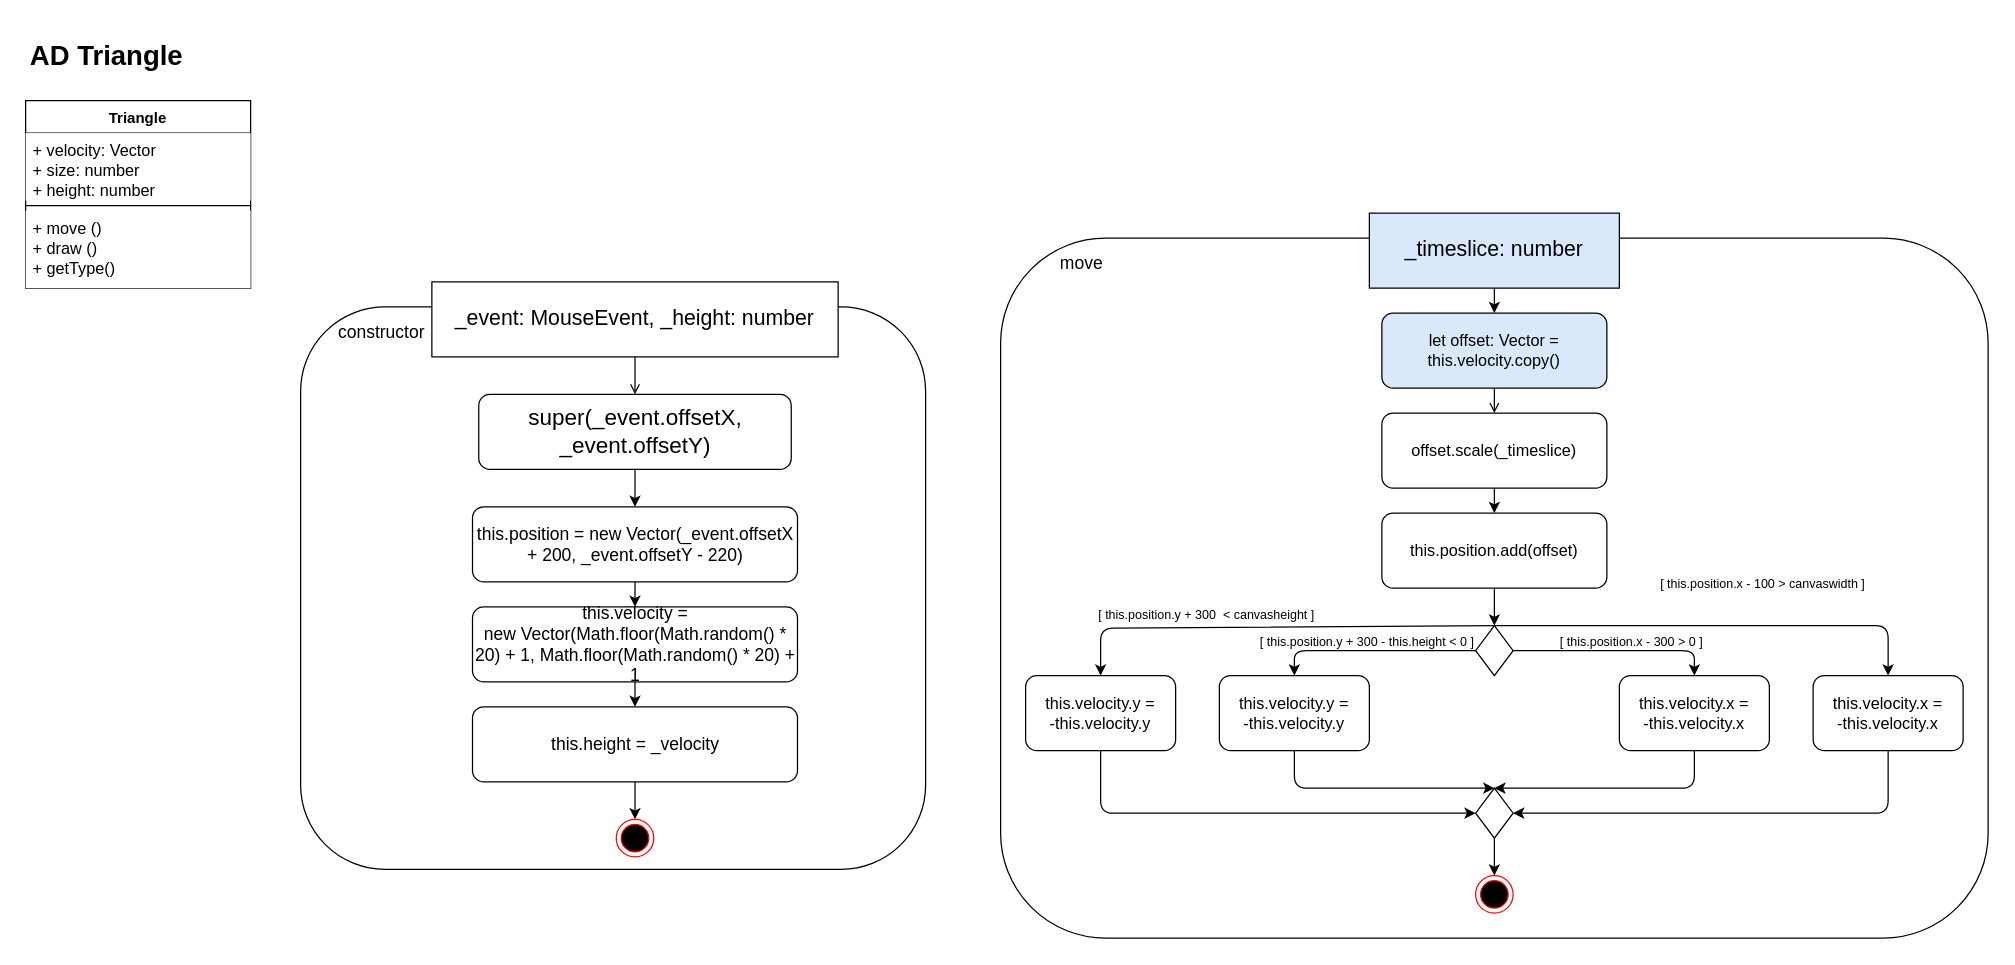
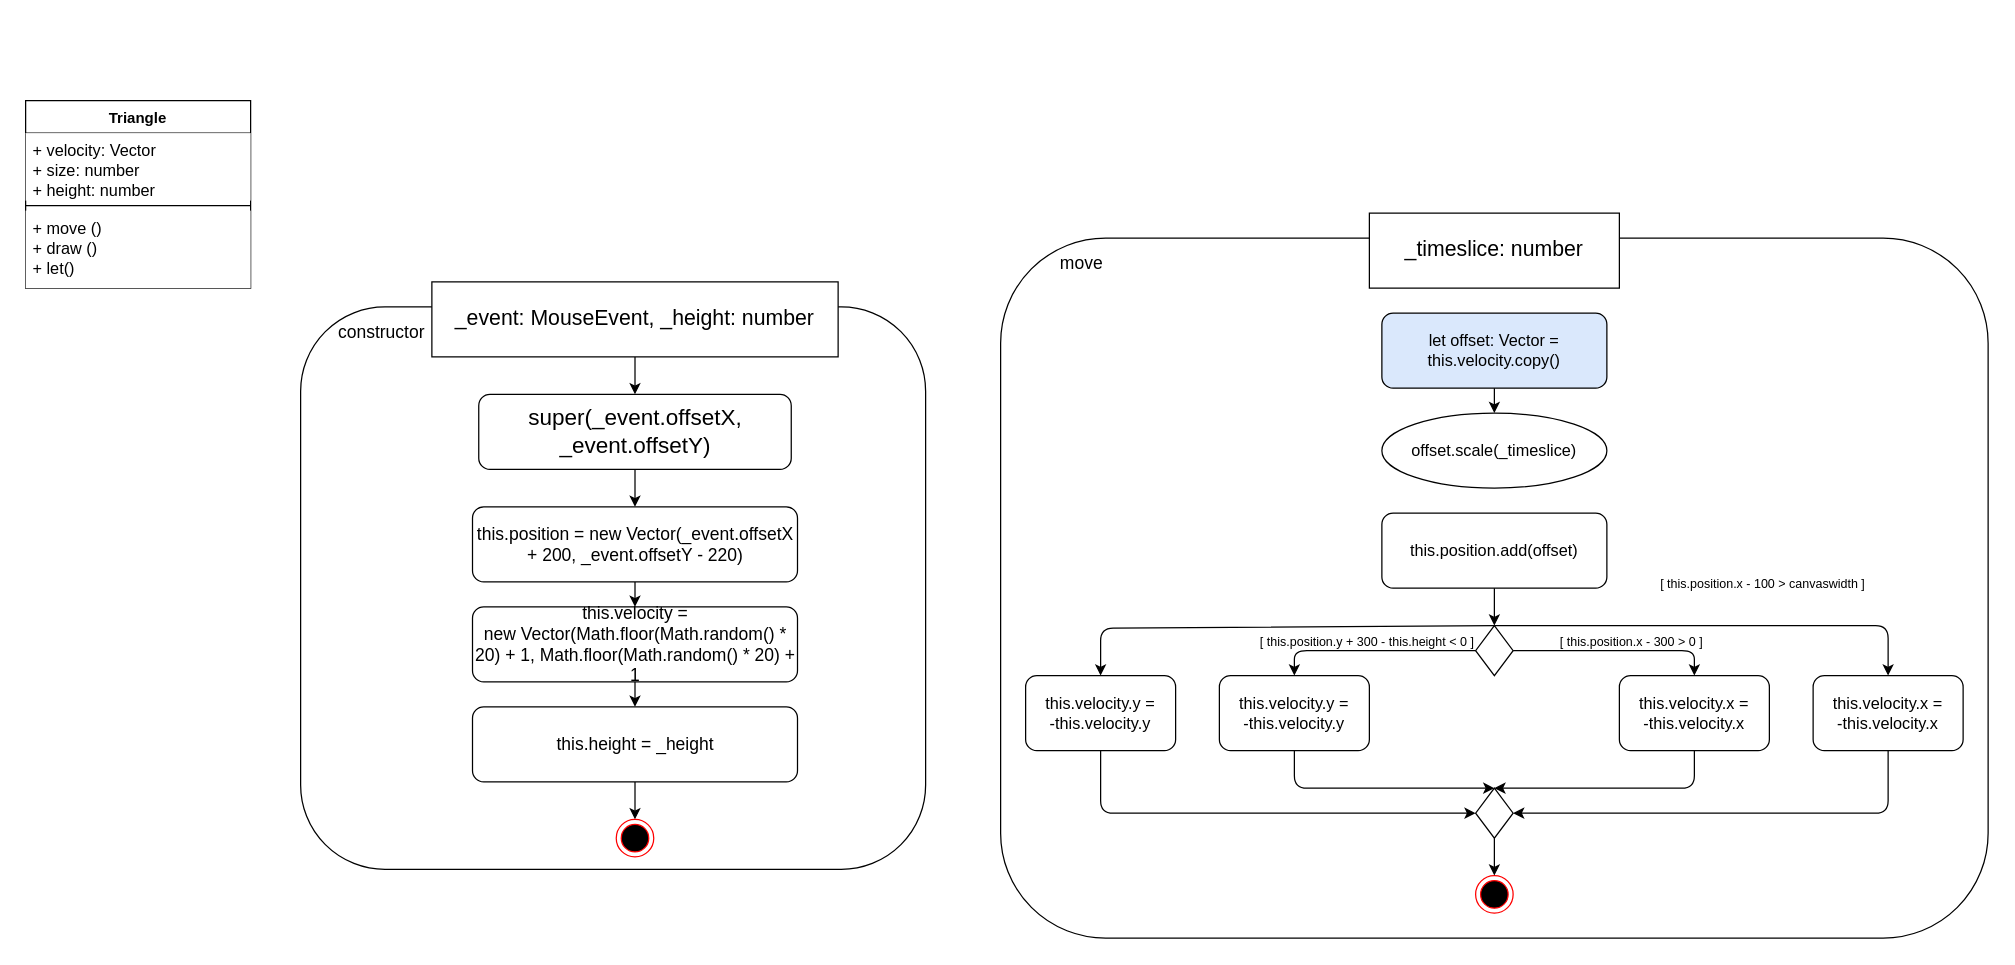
(107, 57) -> none
(69, 228) -> (69, 228)
(1494, 251) -> (1494, 251)
(1494, 296) -> none
(635, 385) -> (635, 384)
(1494, 405) -> (1494, 403)
(1494, 451) -> (1494, 451)
(1494, 496) -> none
(1207, 613) -> none
(636, 744) -> (636, 744)
